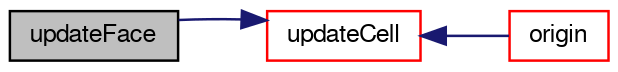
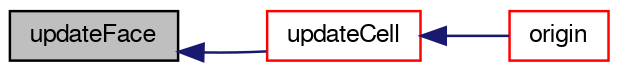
(210, 19) -> (235, 52)
